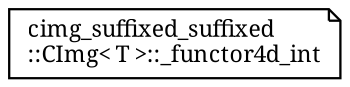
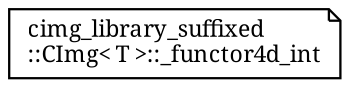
(175, 44) -> (175, 44)
